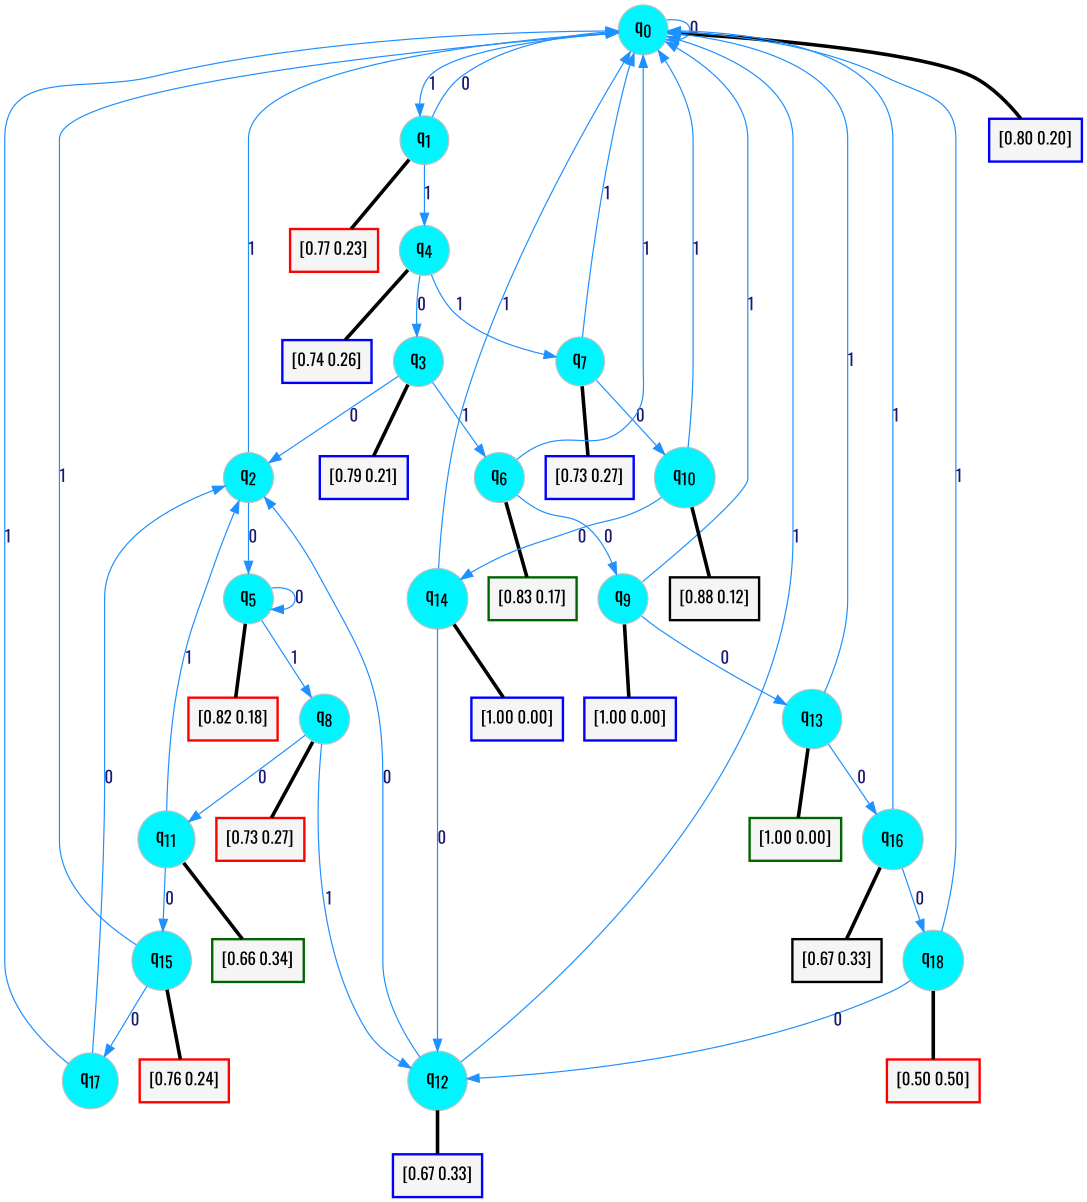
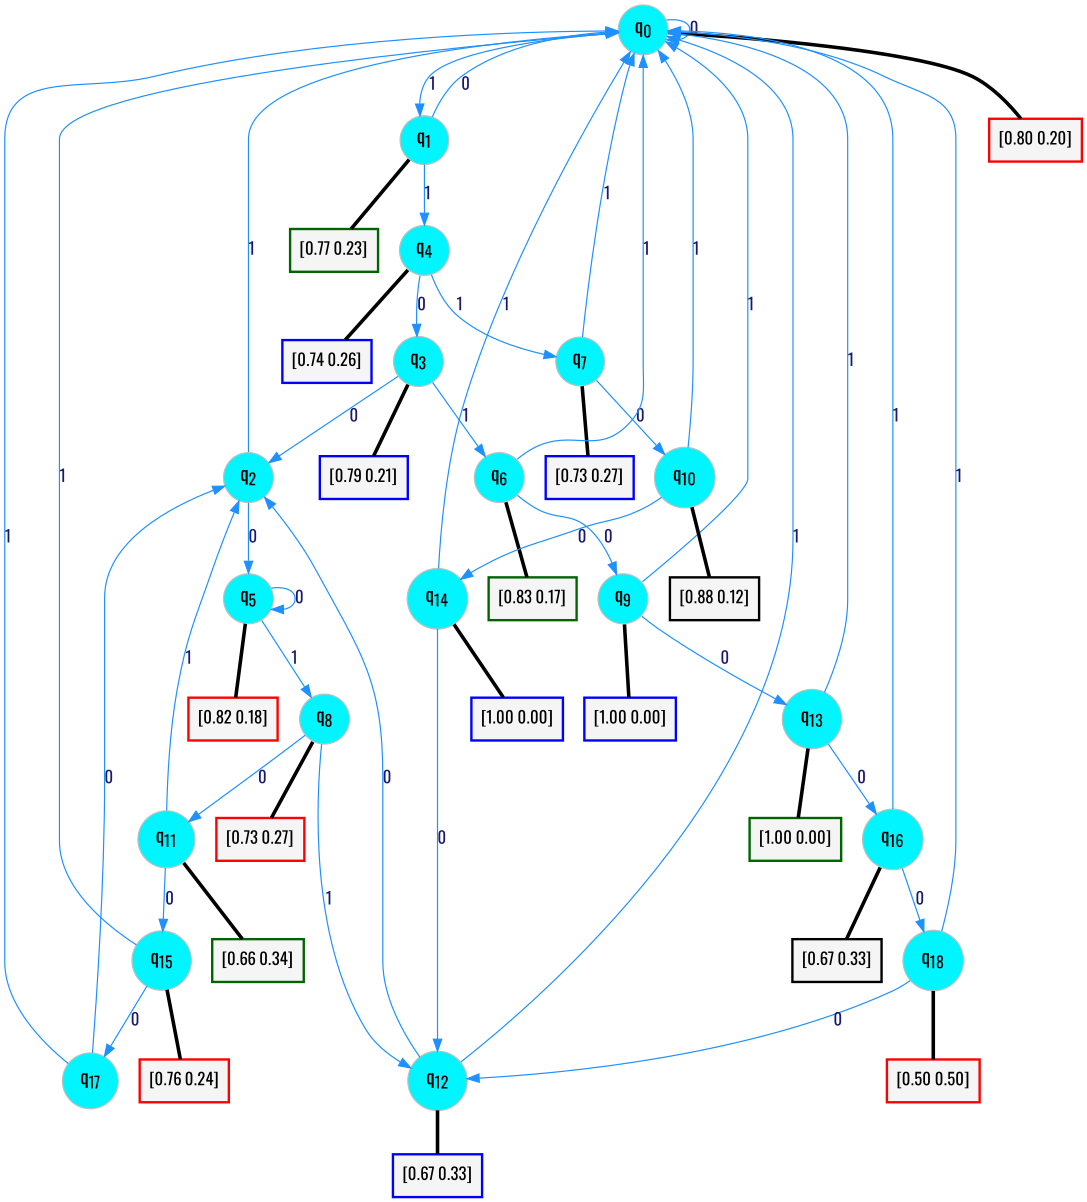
(1036, 140) -> (1036, 140)
(334, 250) -> (334, 250)
